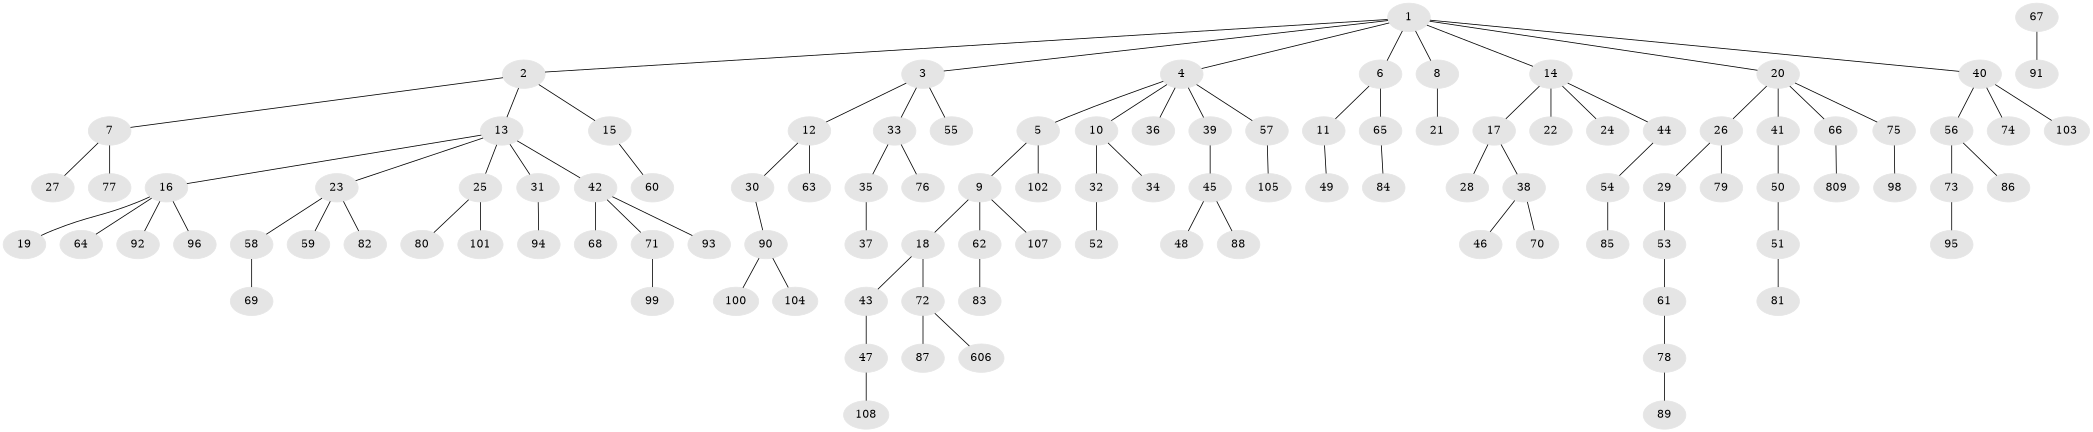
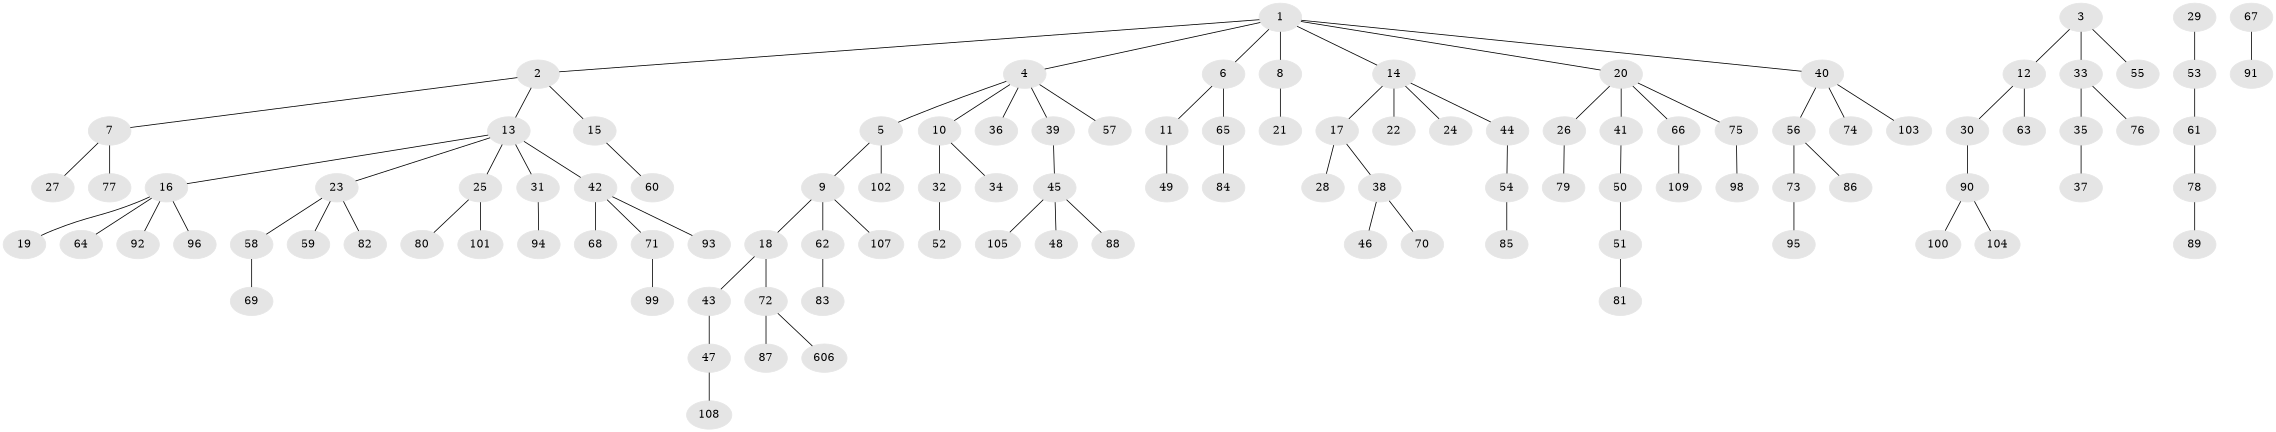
(1166, 46) -> none
(1268, 159) -> (1027, 216)
(1693, 159) -> none
(1837, 188) -> (1679, 188)
